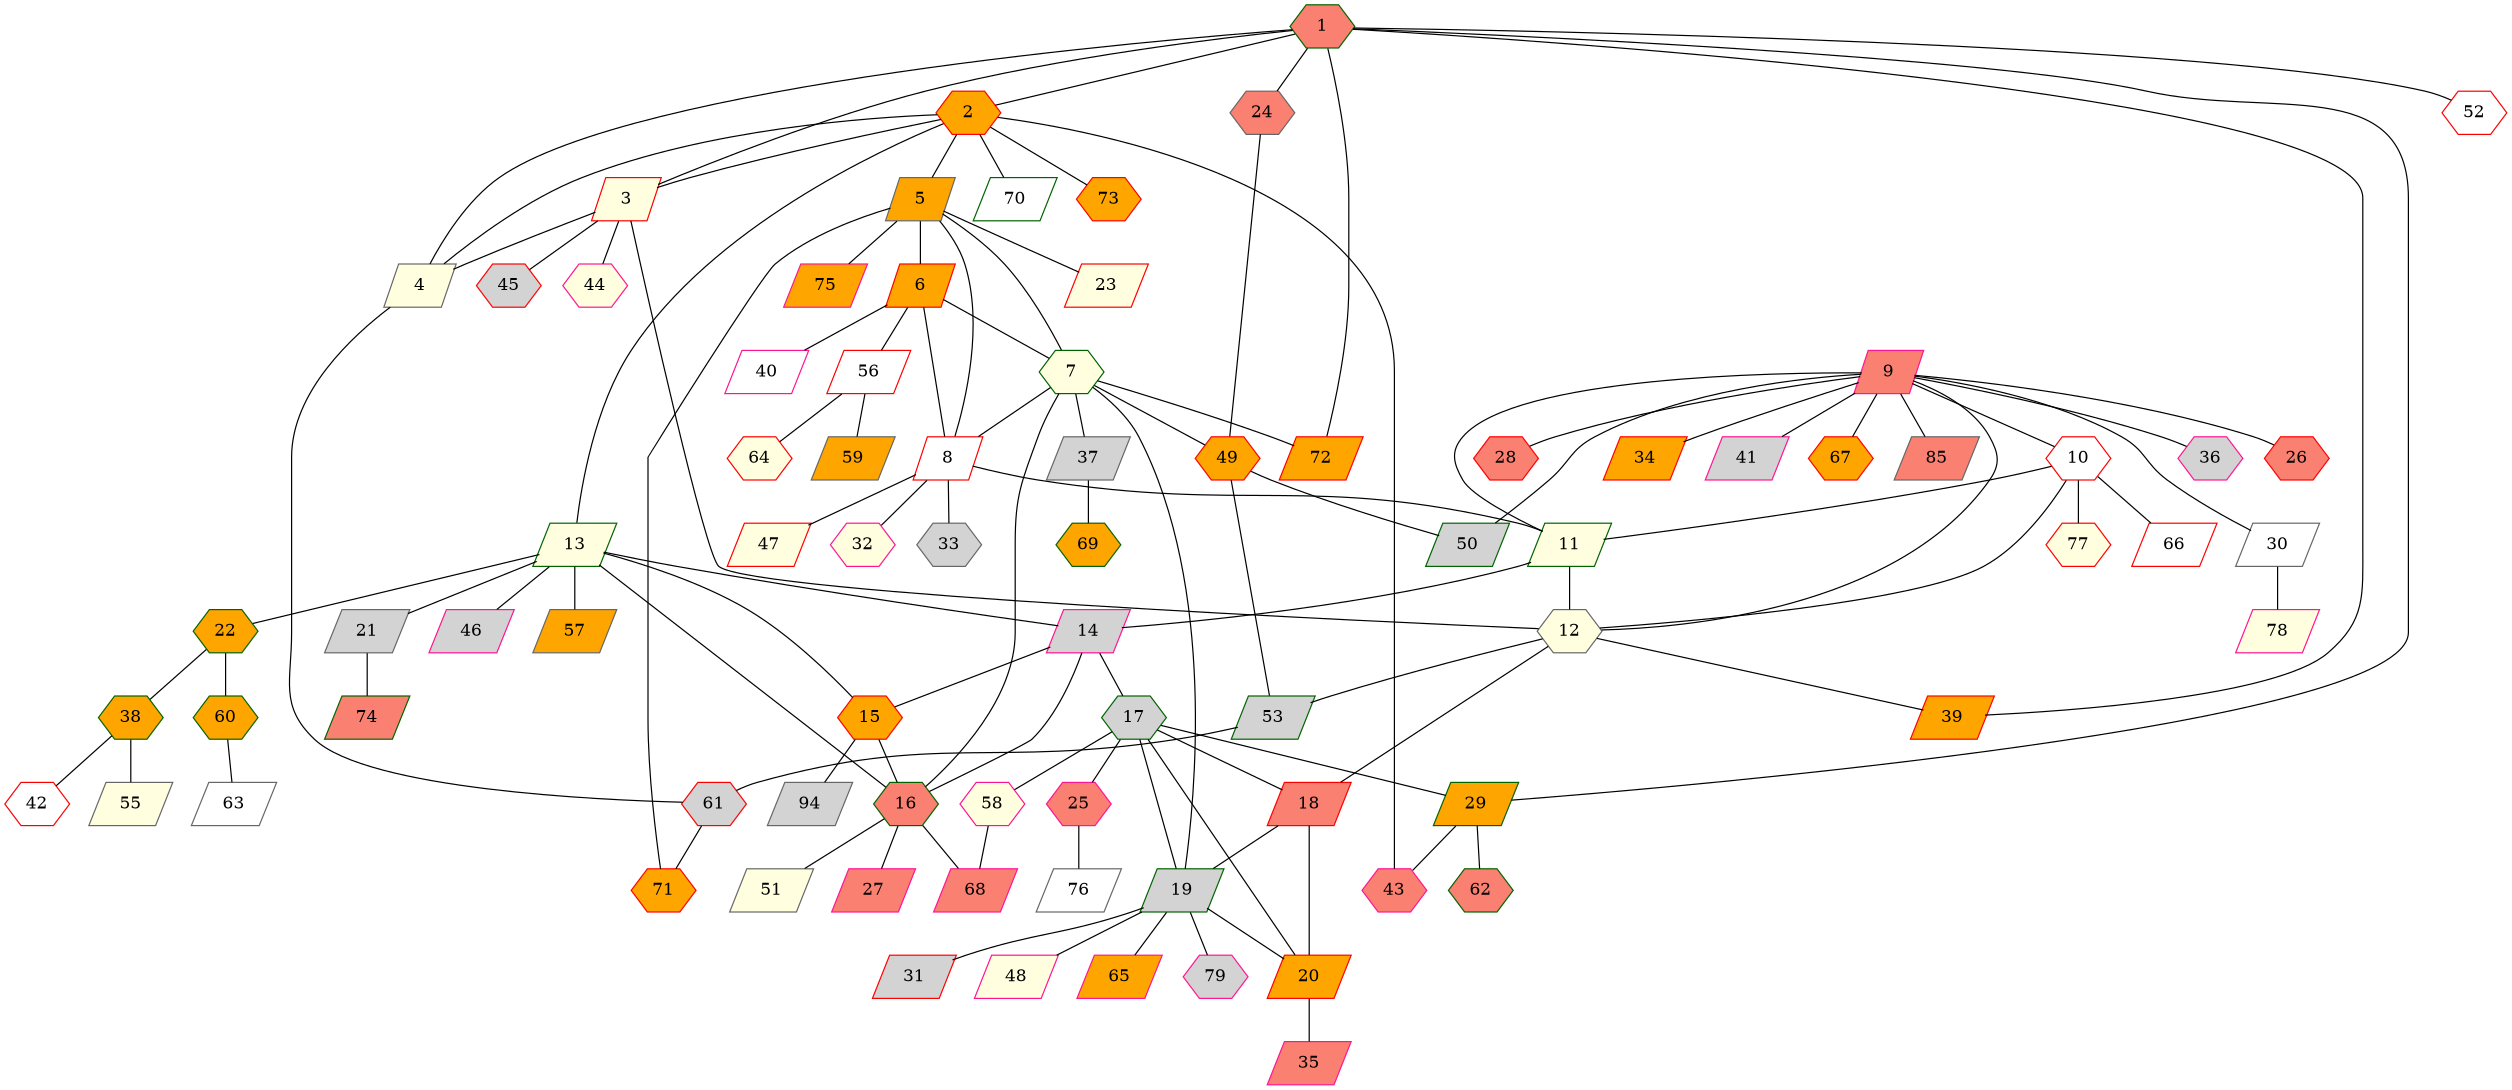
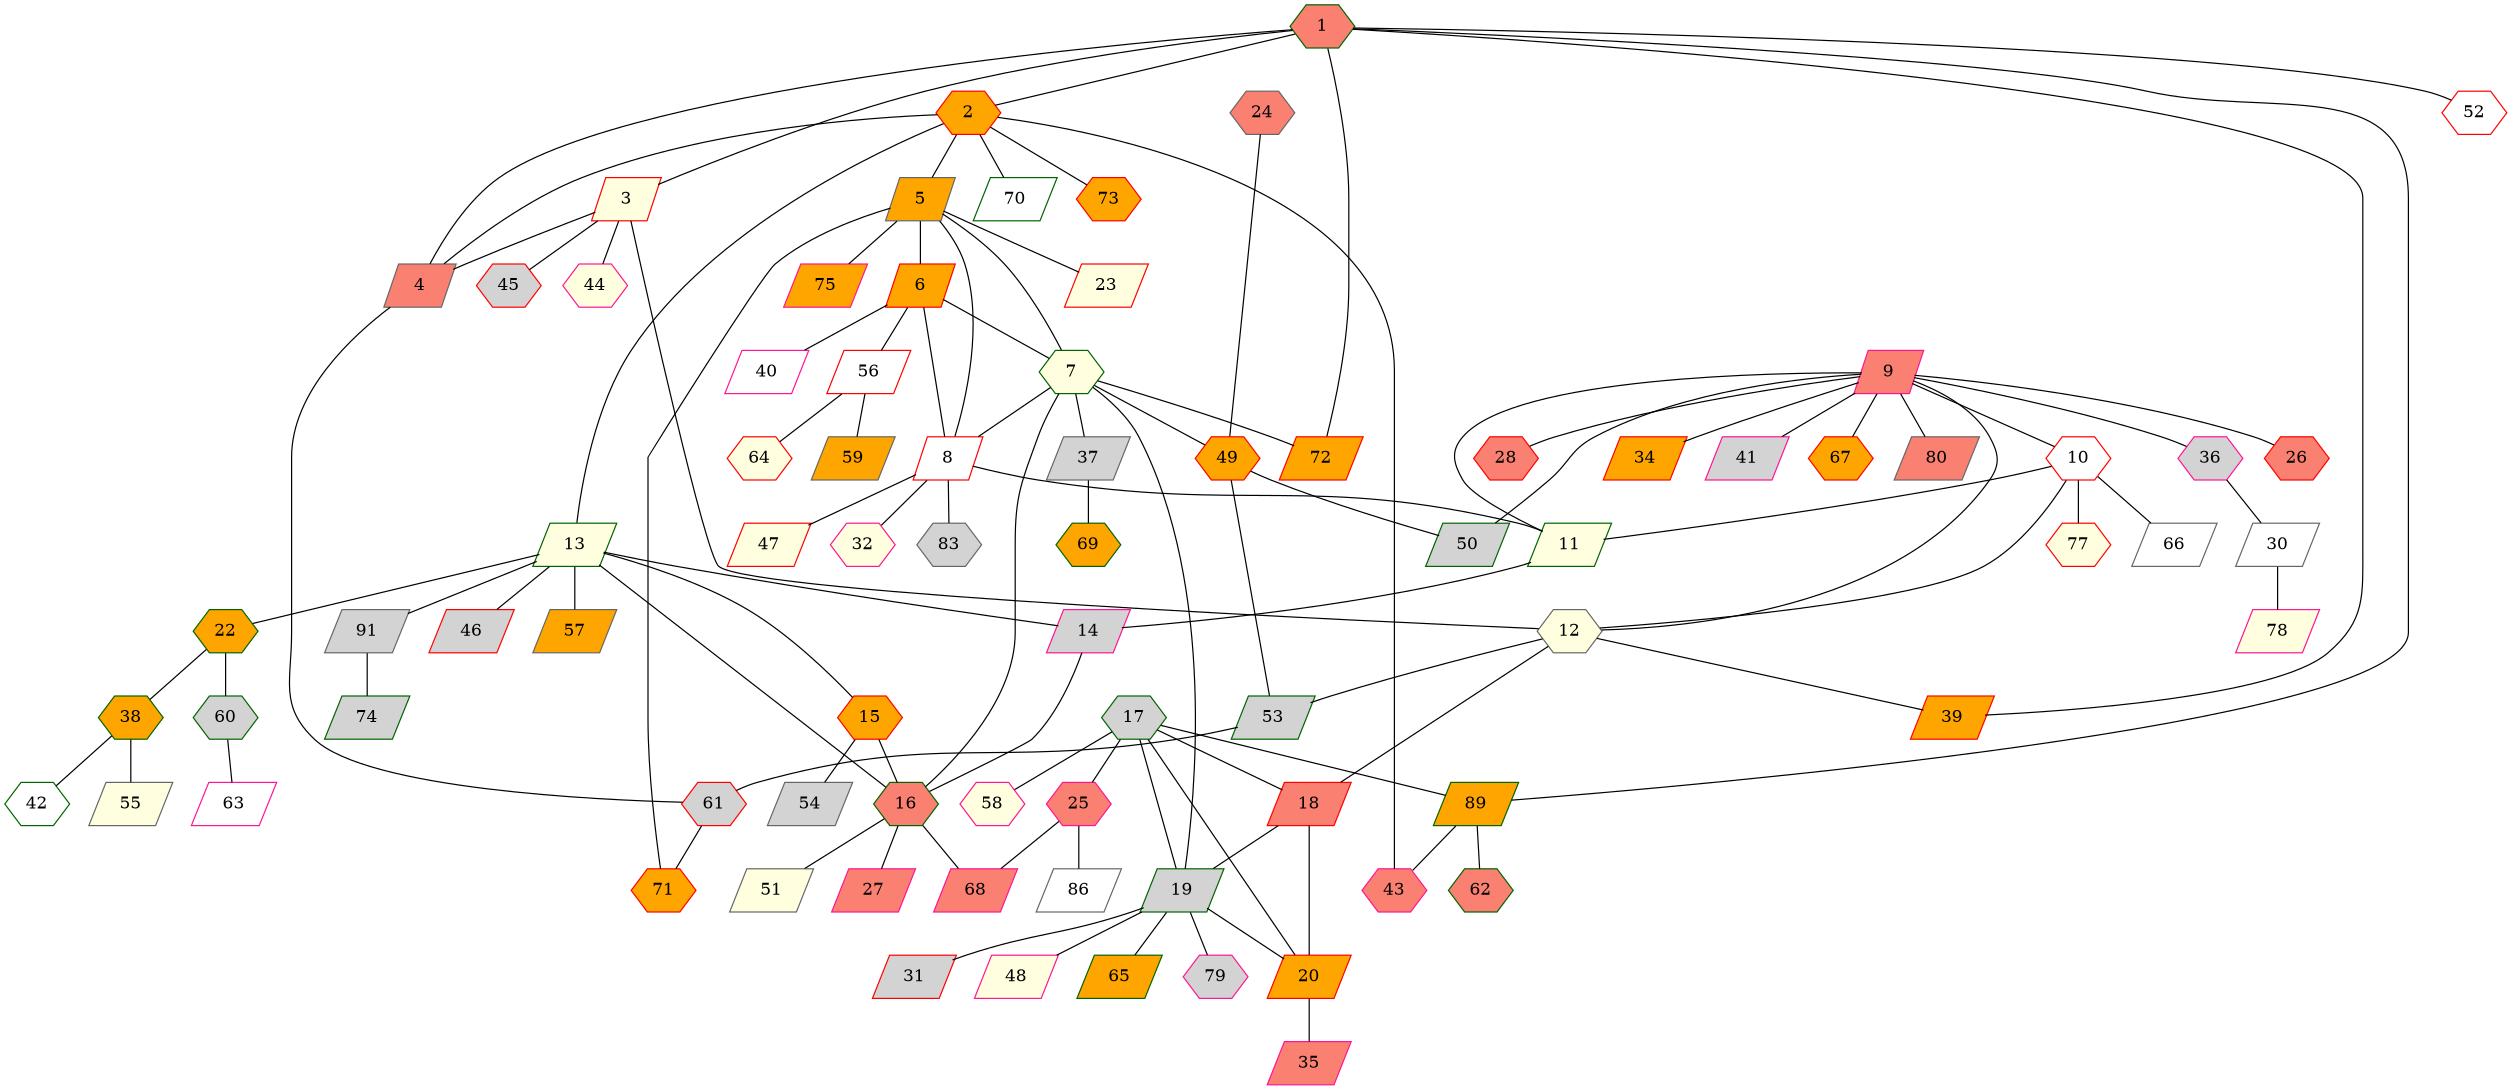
(1292, 70) -> none
(798, 150) -> none
(420, 286) -> (420, 286)
(2105, 429) -> (2244, 501)
(1937, 458) -> (1937, 458)
(949, 545) -> (949, 545)
(2174, 545) -> (2174, 545)
(1570, 588) -> none
(367, 631) -> (367, 631)
(472, 631) -> (472, 631)
(1111, 675) -> none
(973, 677) -> none
(226, 718) -> (226, 718)
(367, 718) -> (367, 718)
(37, 804) -> (37, 804)
(234, 804) -> (234, 804)
(810, 804) -> (810, 804)
(1476, 804) -> (1476, 804)
(984, 847) -> (1030, 845)
(1079, 890) -> (1079, 890)
(1120, 977) -> (1120, 977)
